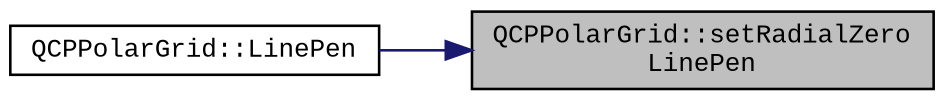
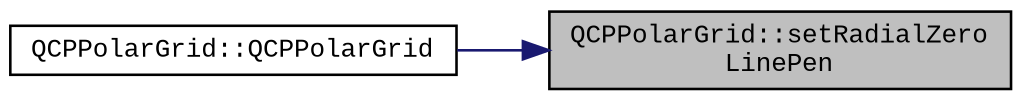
(195, 50) -> (233, 50)
